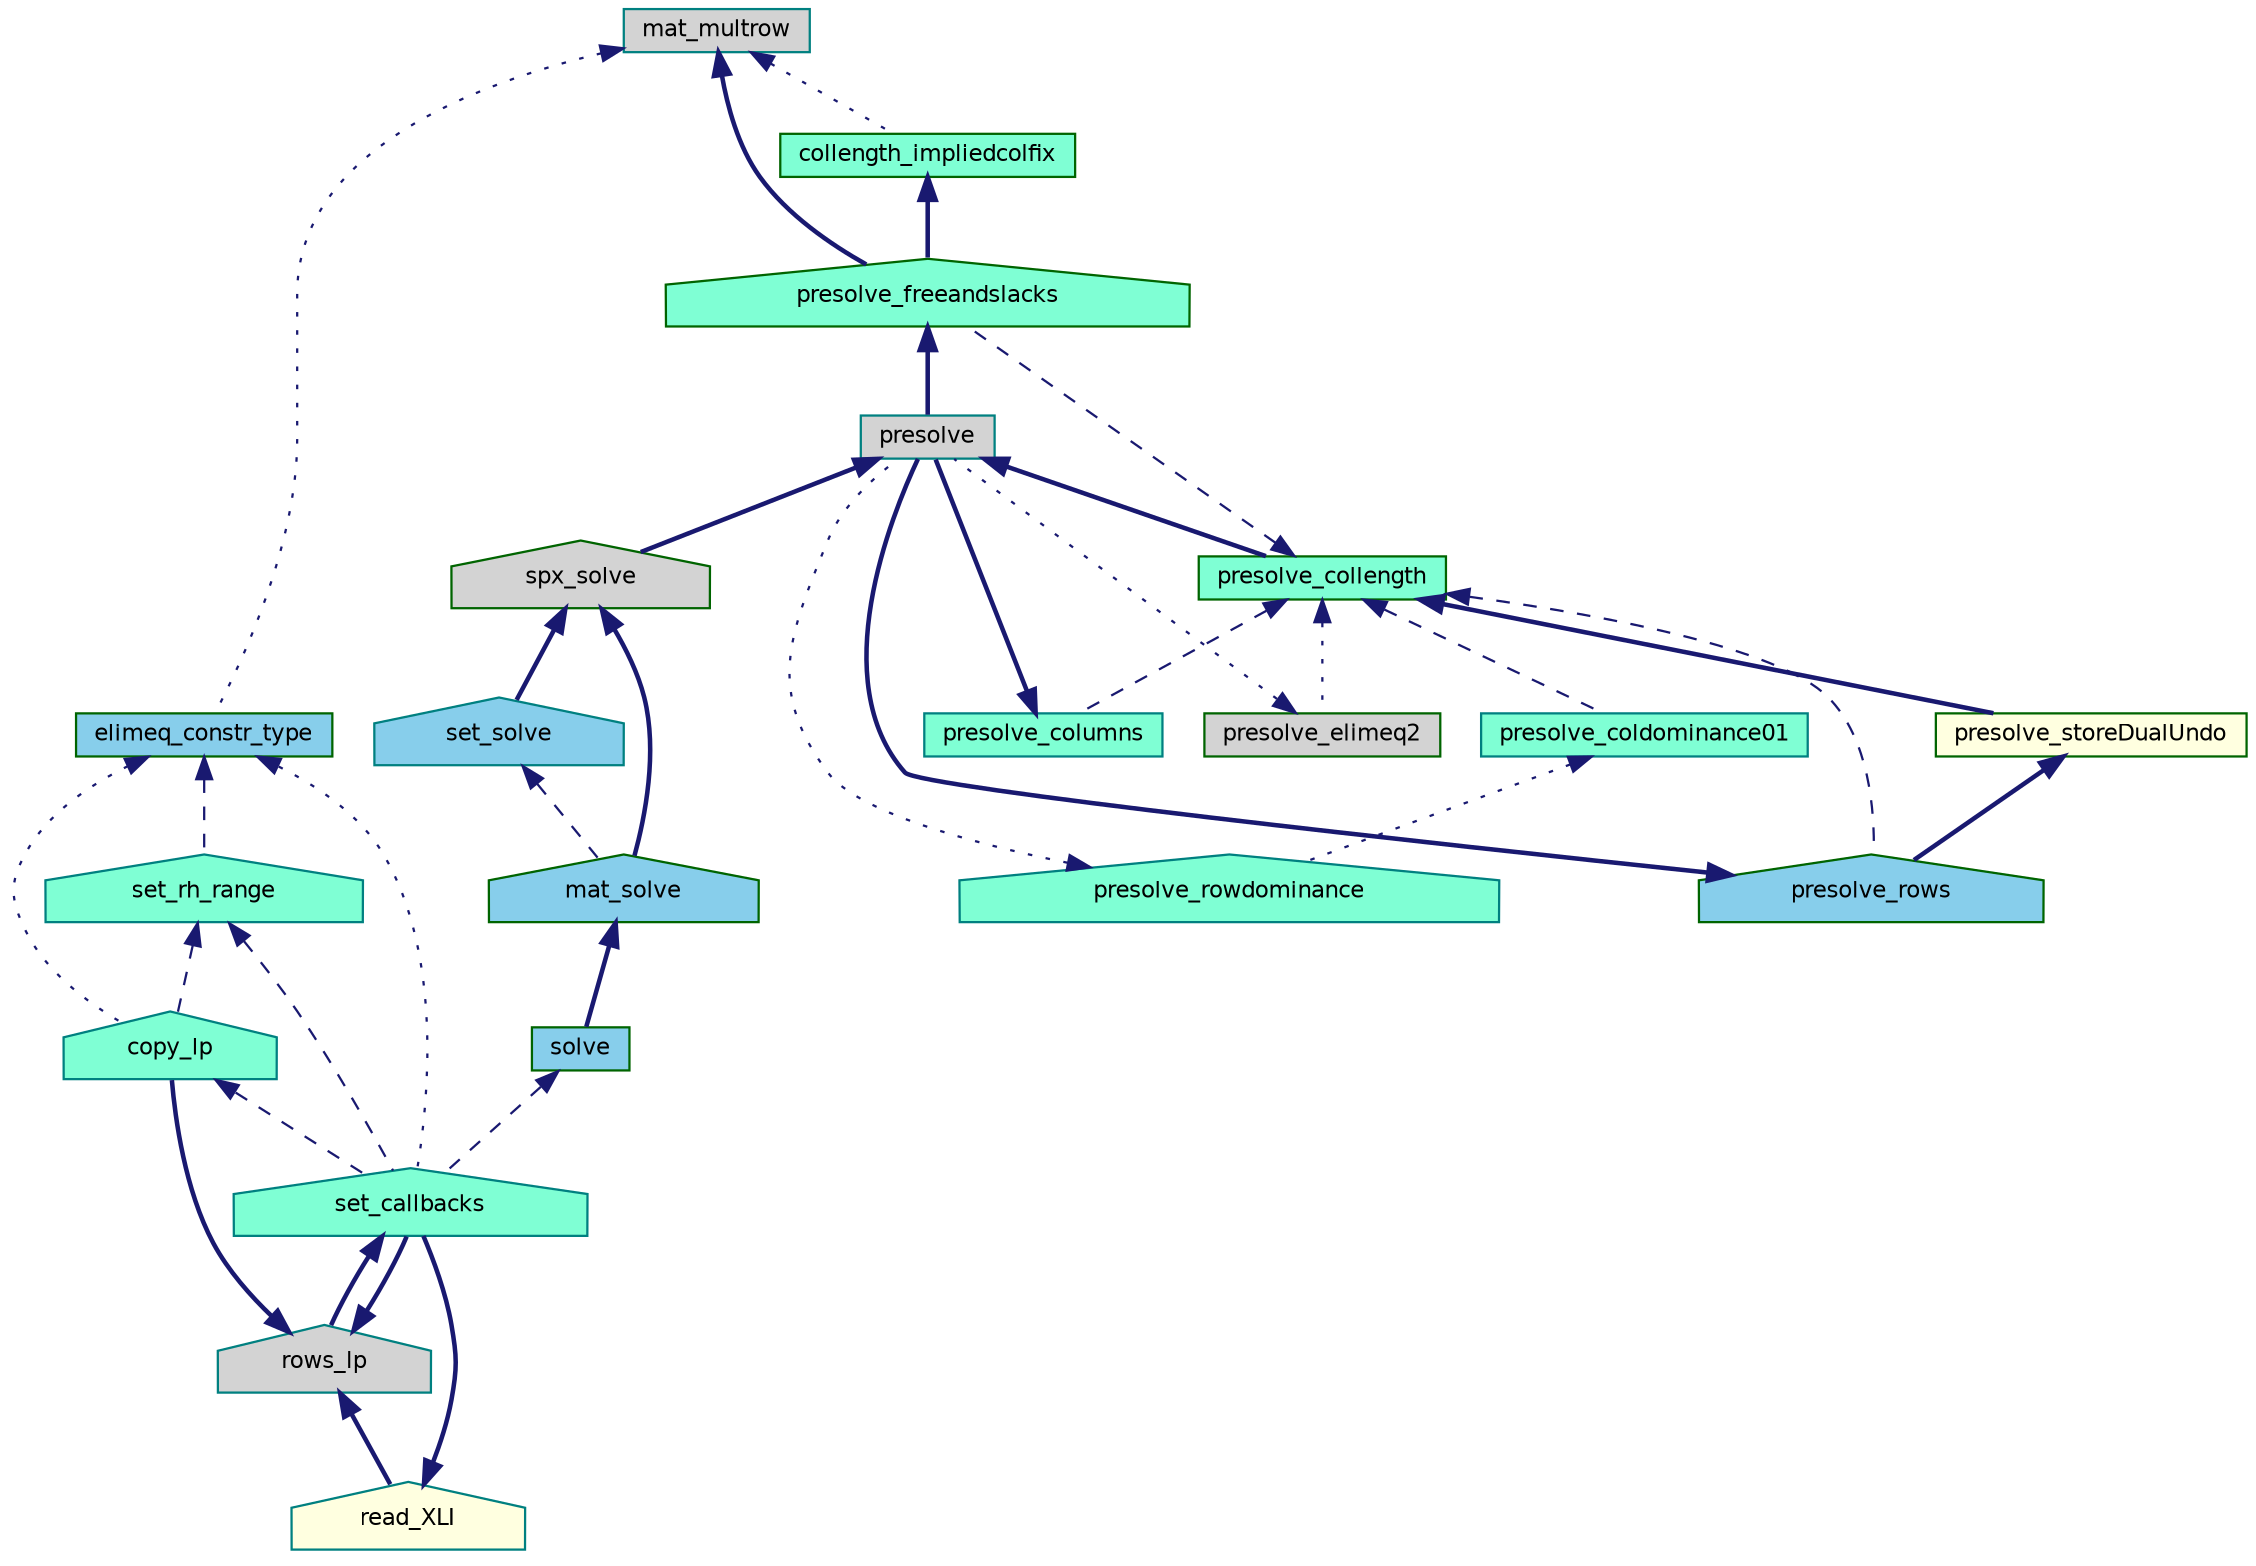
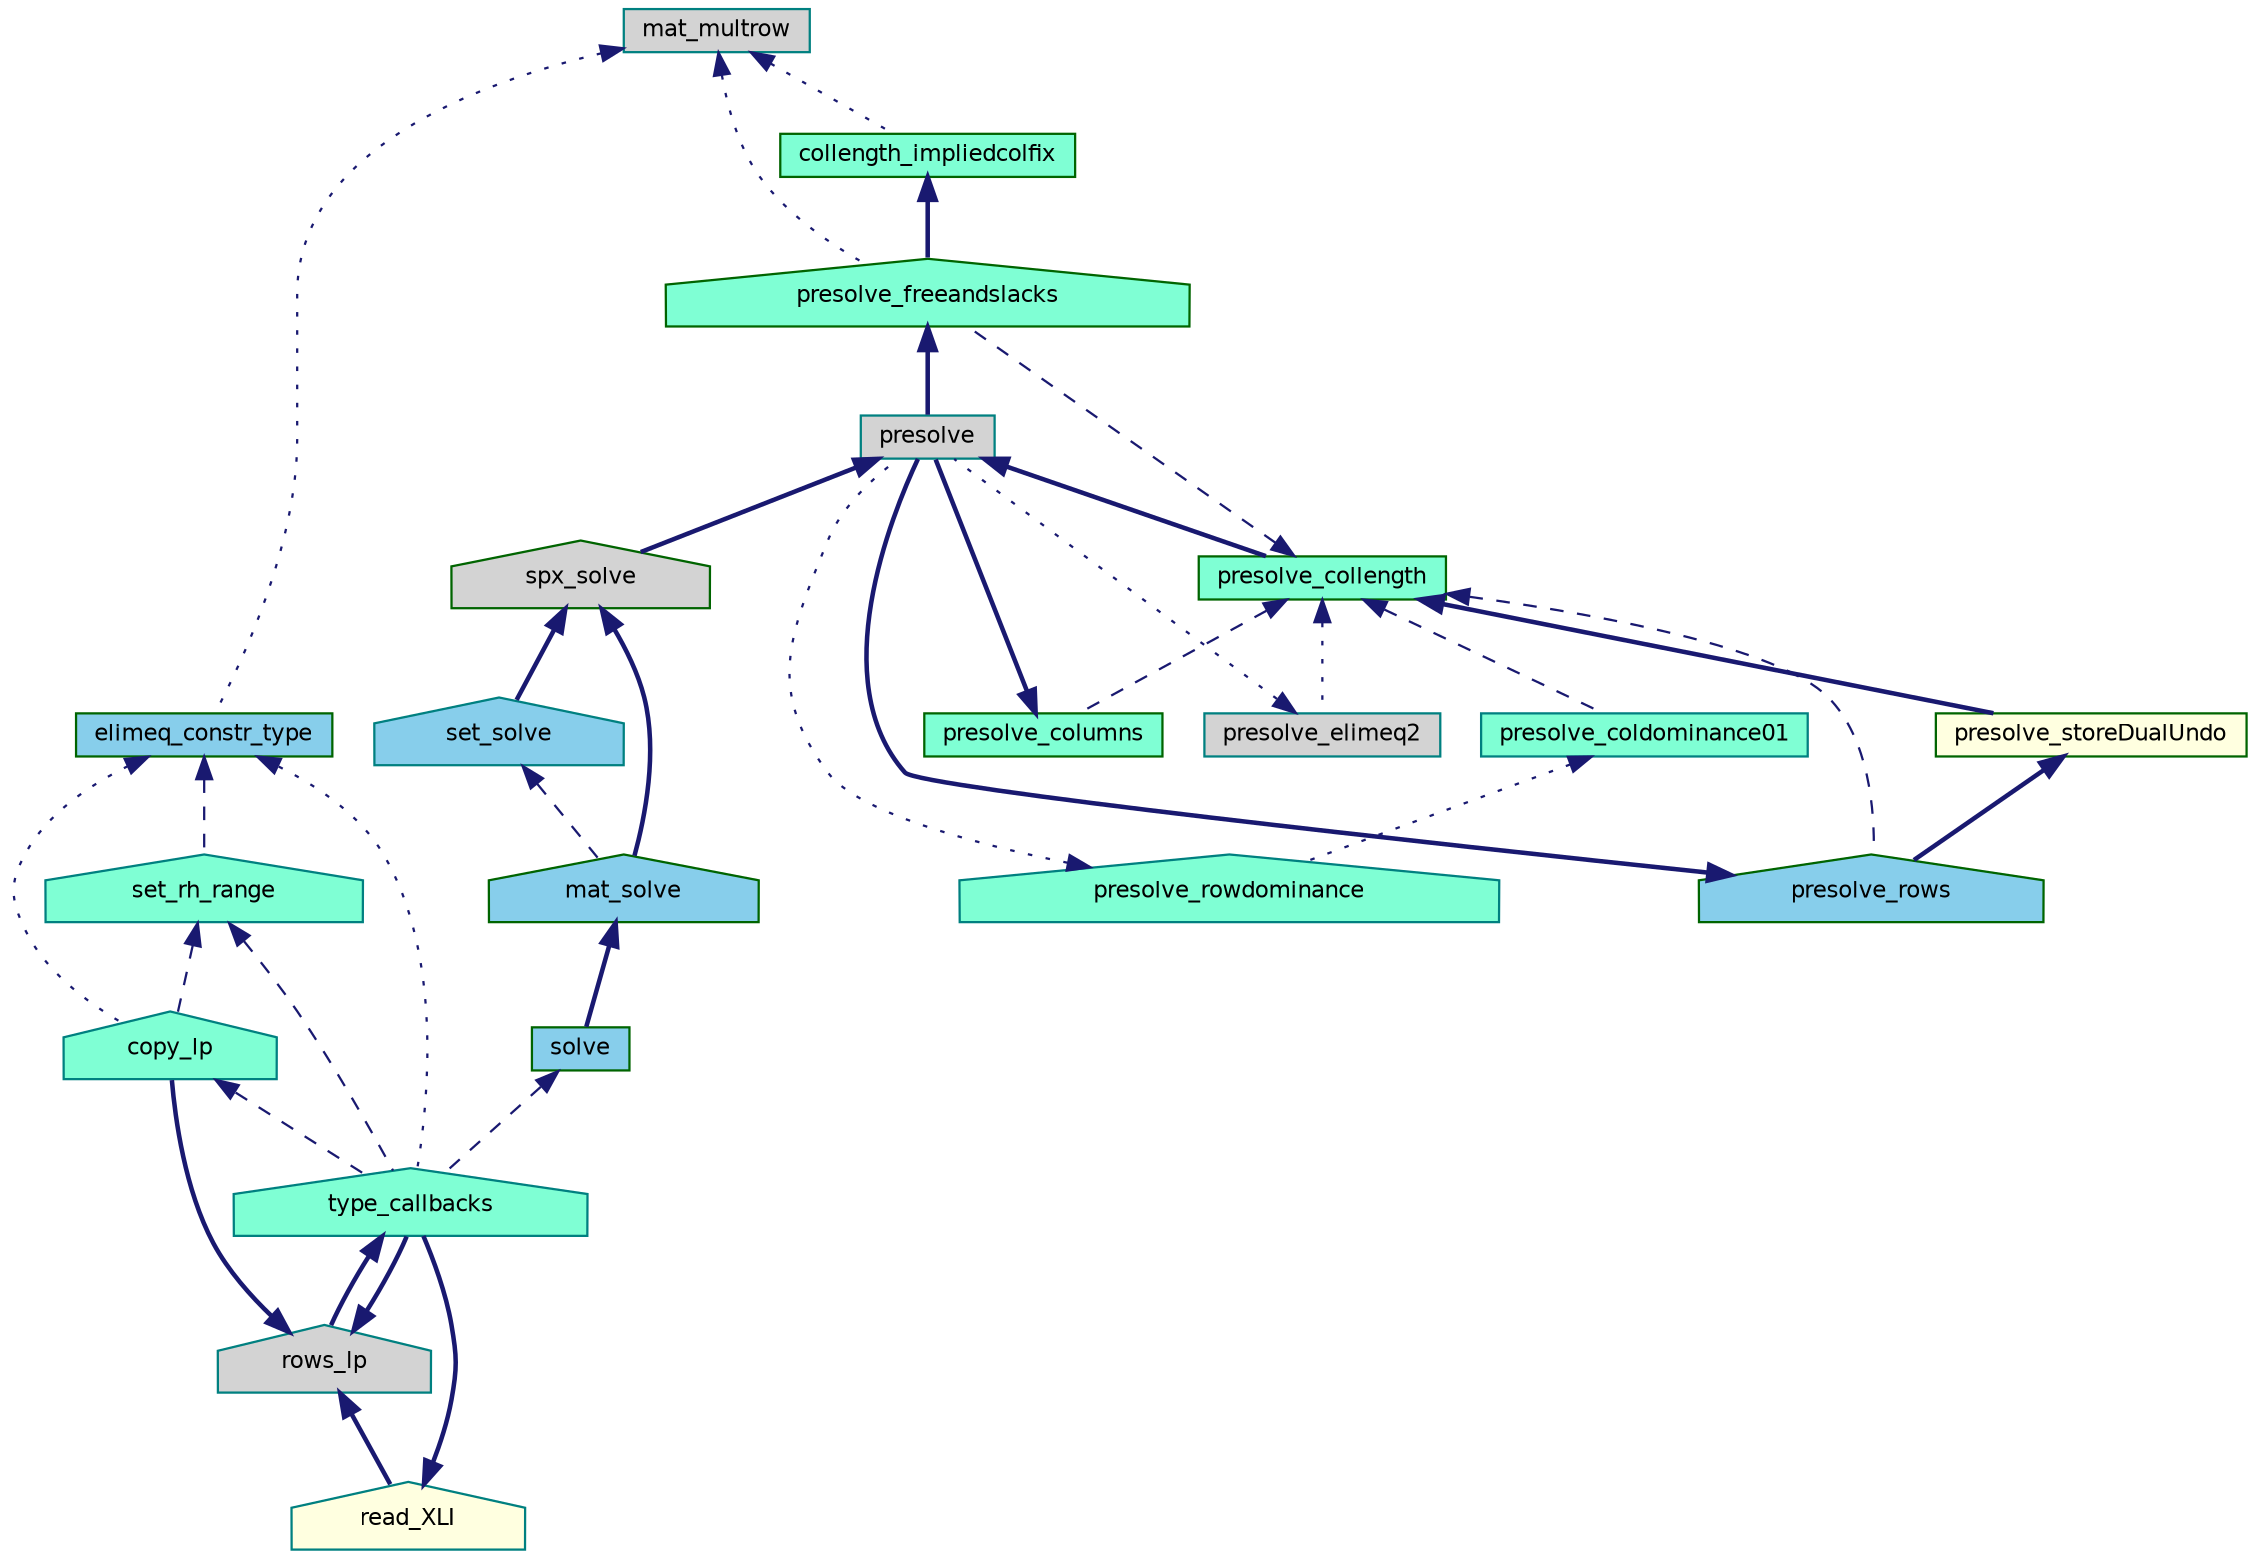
(769, 188) -> (769, 188)
(1043, 735) -> (1043, 735)
(1322, 735) -> (1322, 735)
(411, 1206) -> (411, 1206)
